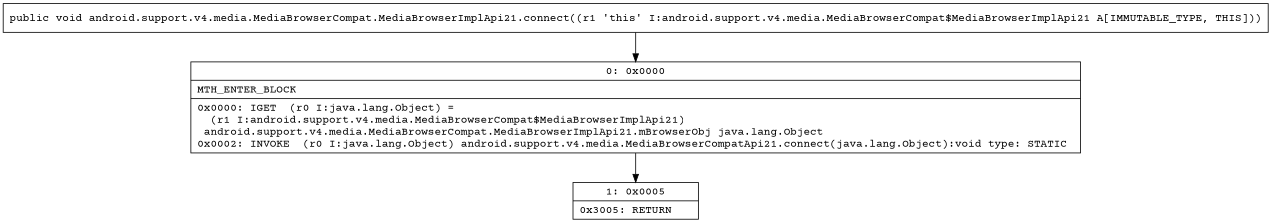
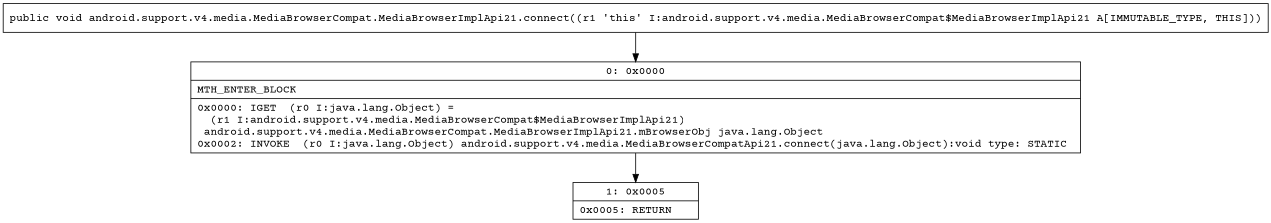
(636, 210) -> (636, 210)
